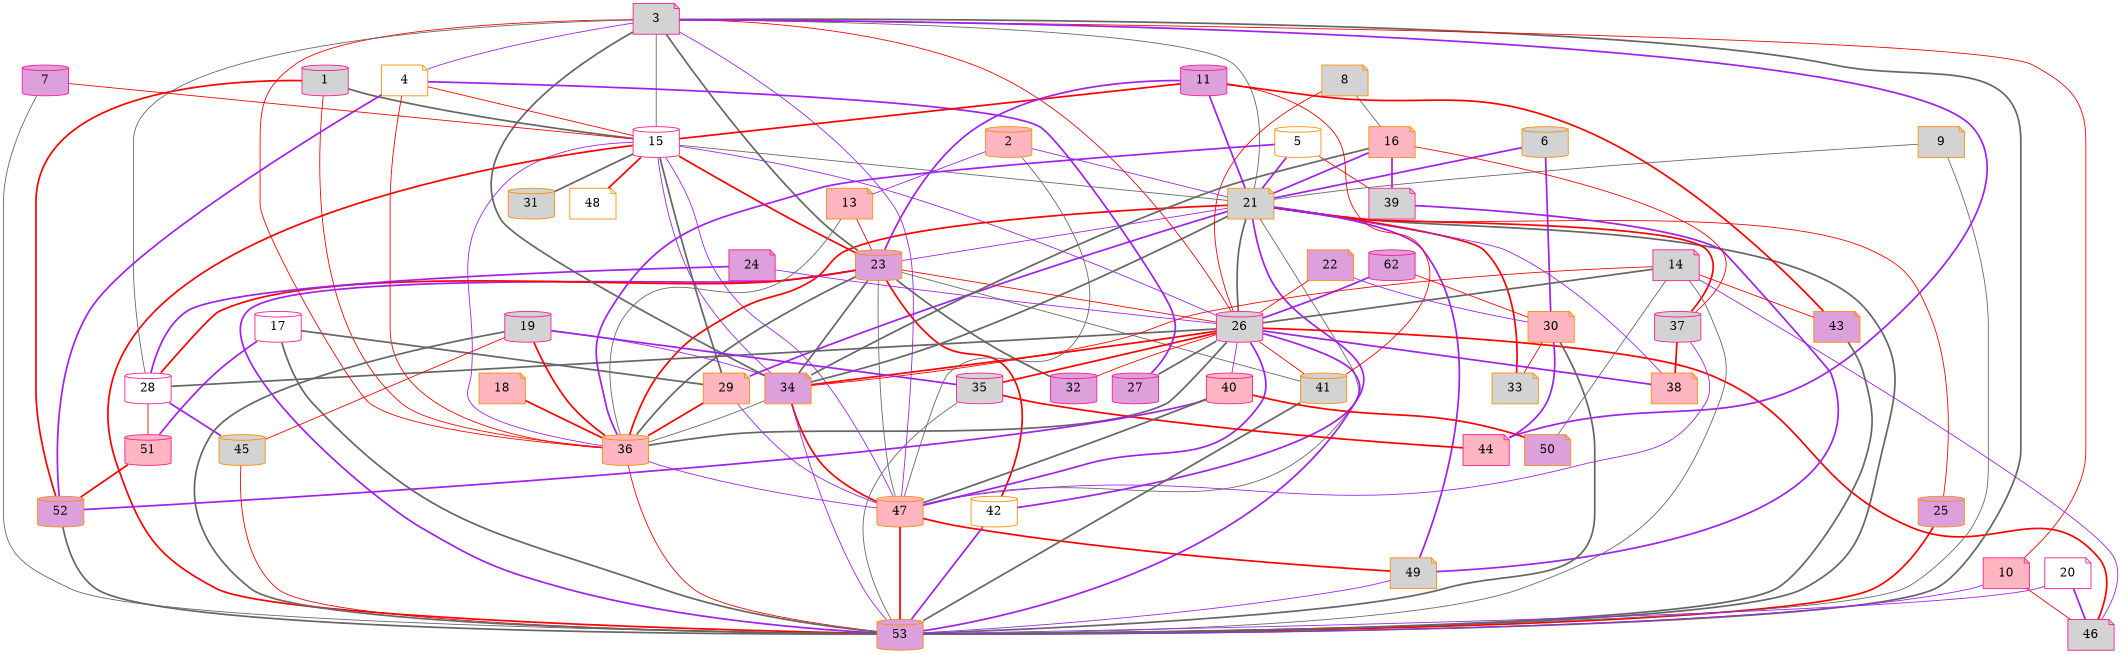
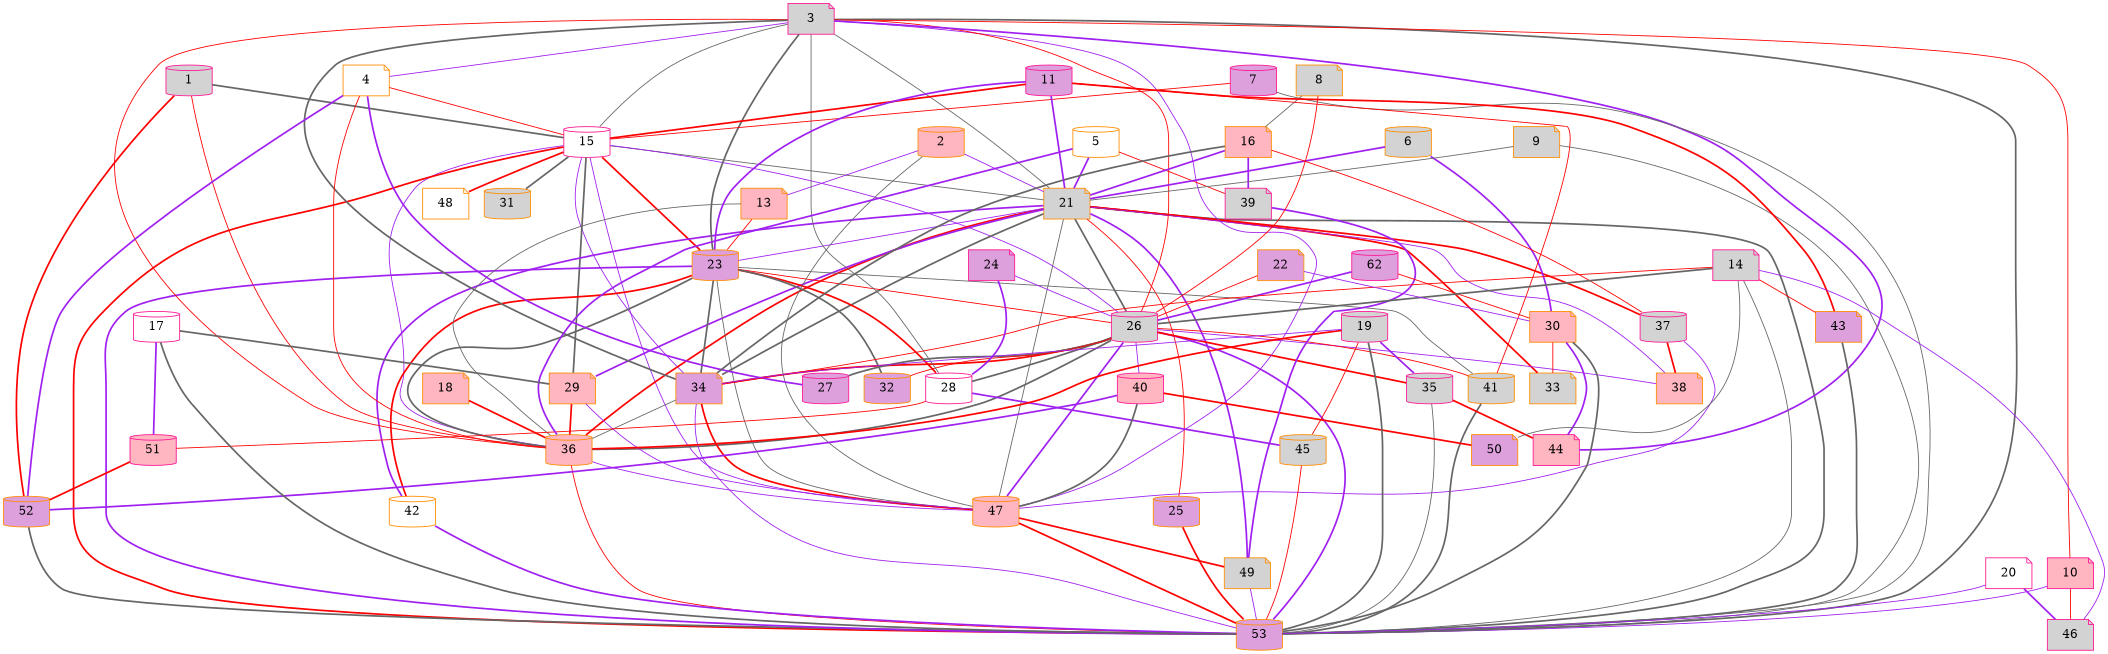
(1447, 356) -> (1407, 353)
(1074, 388) -> (887, 388)
(1740, 390) -> none
